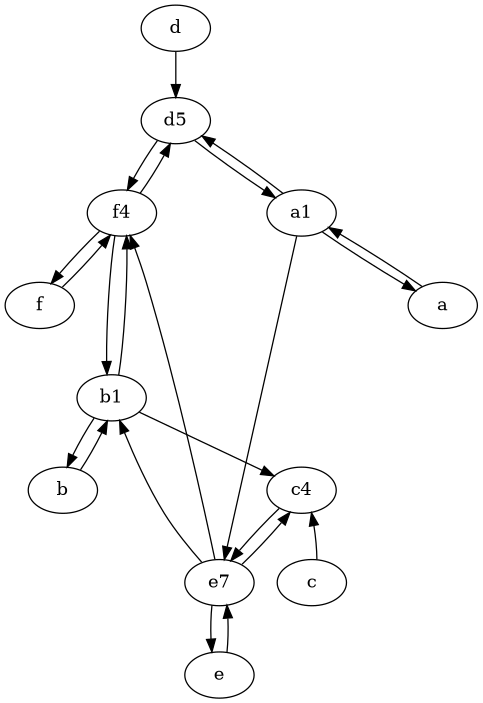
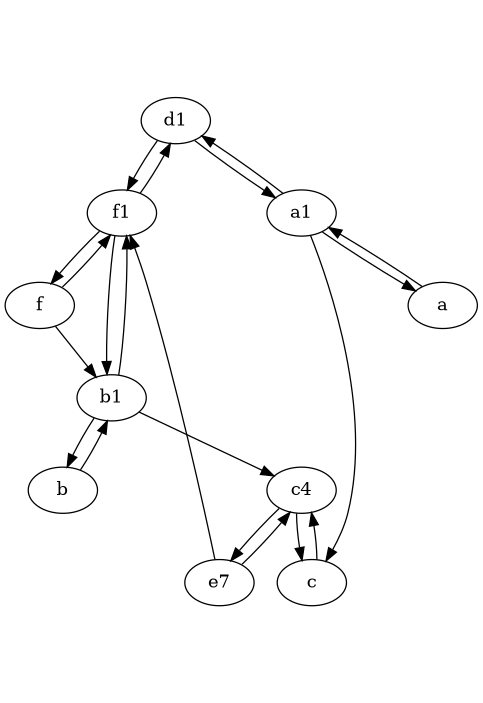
(176, 28) -> none
(176, 121) -> (176, 121)
(122, 213) -> (122, 213)
(262, 392) -> (352, 392)
(157, 501) -> (72, 347)
none -> (297, 530)
(219, 675) -> none
